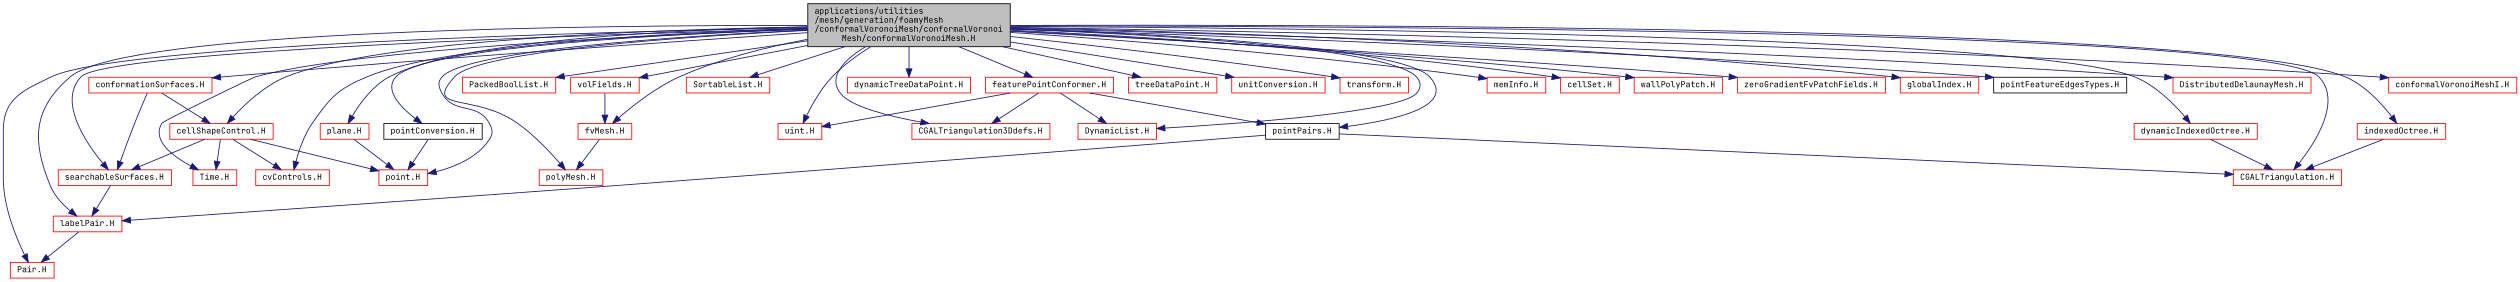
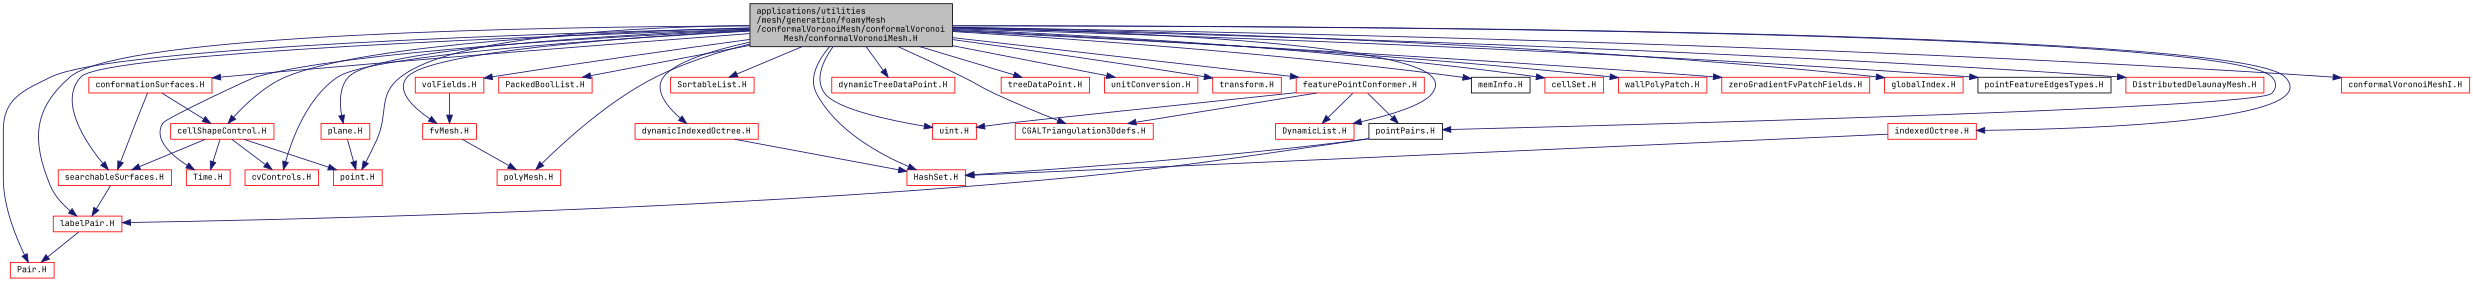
(1516, 85) -> (1501, 85)
(433, 131) -> none
(2287, 178) -> (936, 178)
